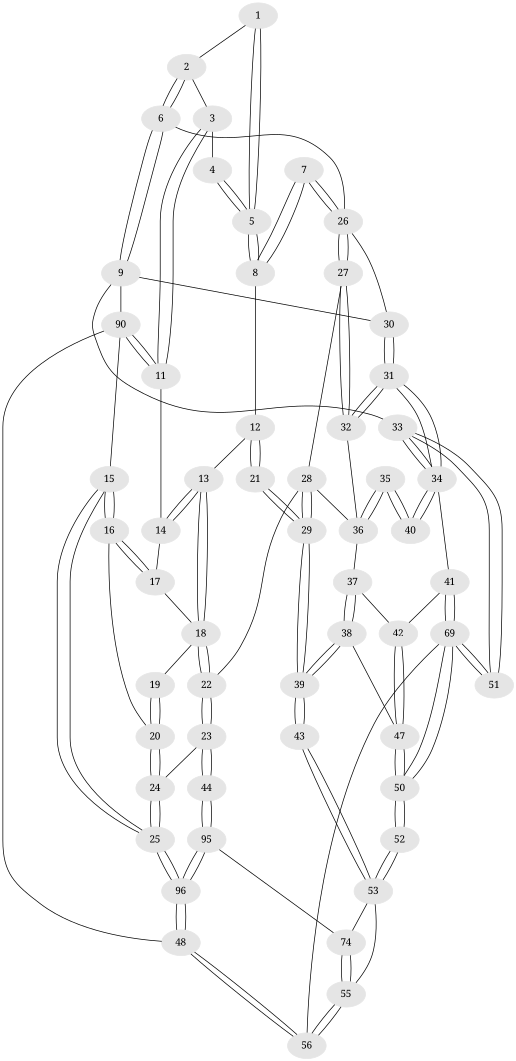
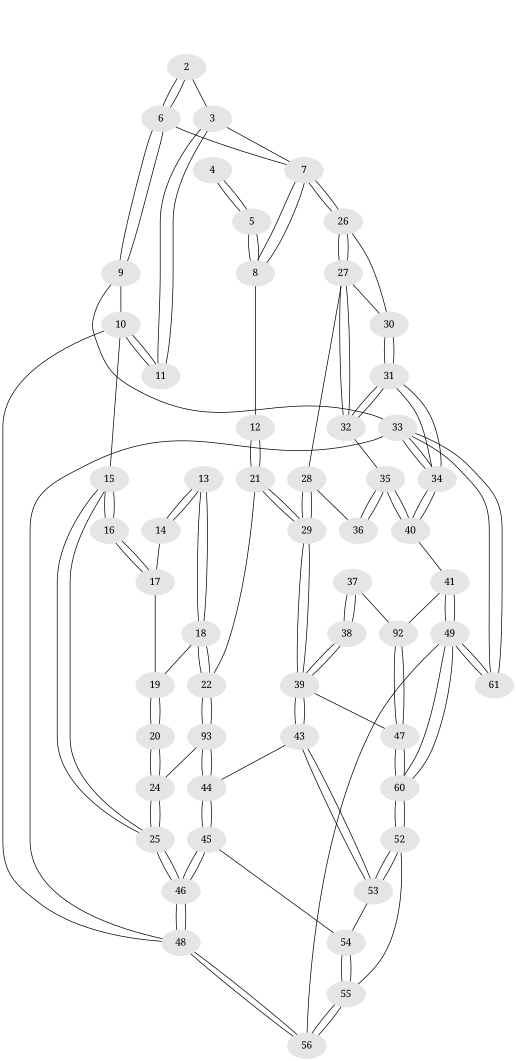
(258, 16) -> none
(282, 135) -> (231, 147)
(212, 145) -> (258, 145)
(249, 298) -> (366, 299)
(121, 325) -> (121, 325)
(161, 453) -> none
(230, 453) -> none
(352, 479) -> (366, 453)
(443, 531) -> (430, 556)
(355, 557) -> none
none -> (30, 576)
(262, 585) -> (243, 585)
(178, 608) -> (155, 634)
(398, 634) -> (398, 634)
(450, 634) -> (450, 634)
(115, 638) -> none
(373, 685) -> (350, 711)
(494, 685) -> (494, 685)
(207, 737) -> (207, 737)
none -> (253, 762)
(400, 788) -> (400, 788)
(207, 840) -> (207, 840)
(181, 891) -> (181, 891)
(346, 943) -> (346, 943)
(374, 946) -> (396, 924)
